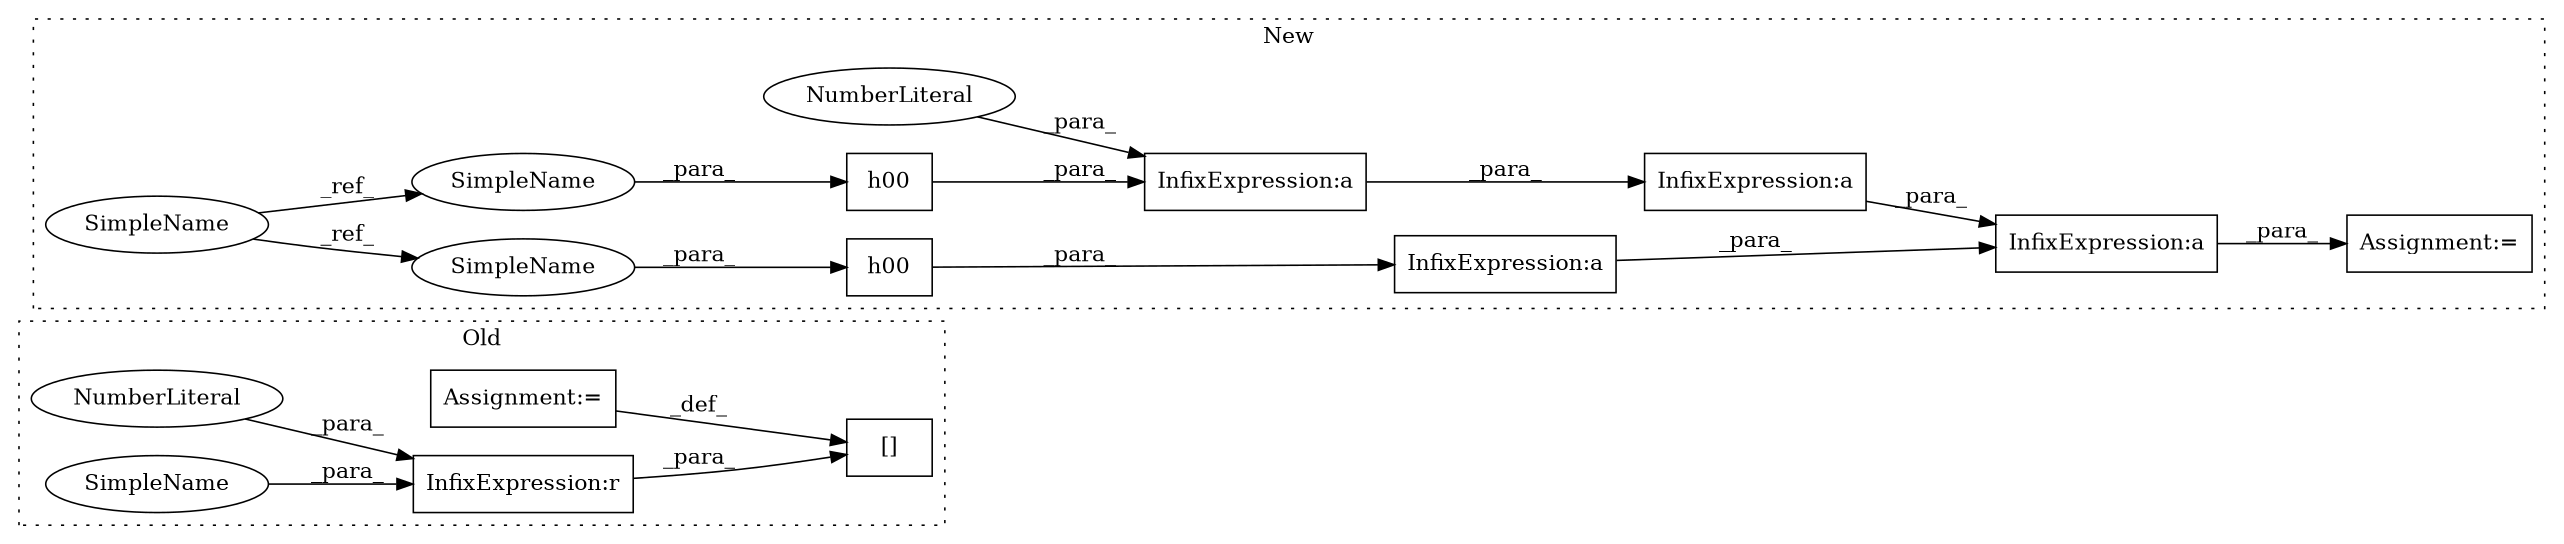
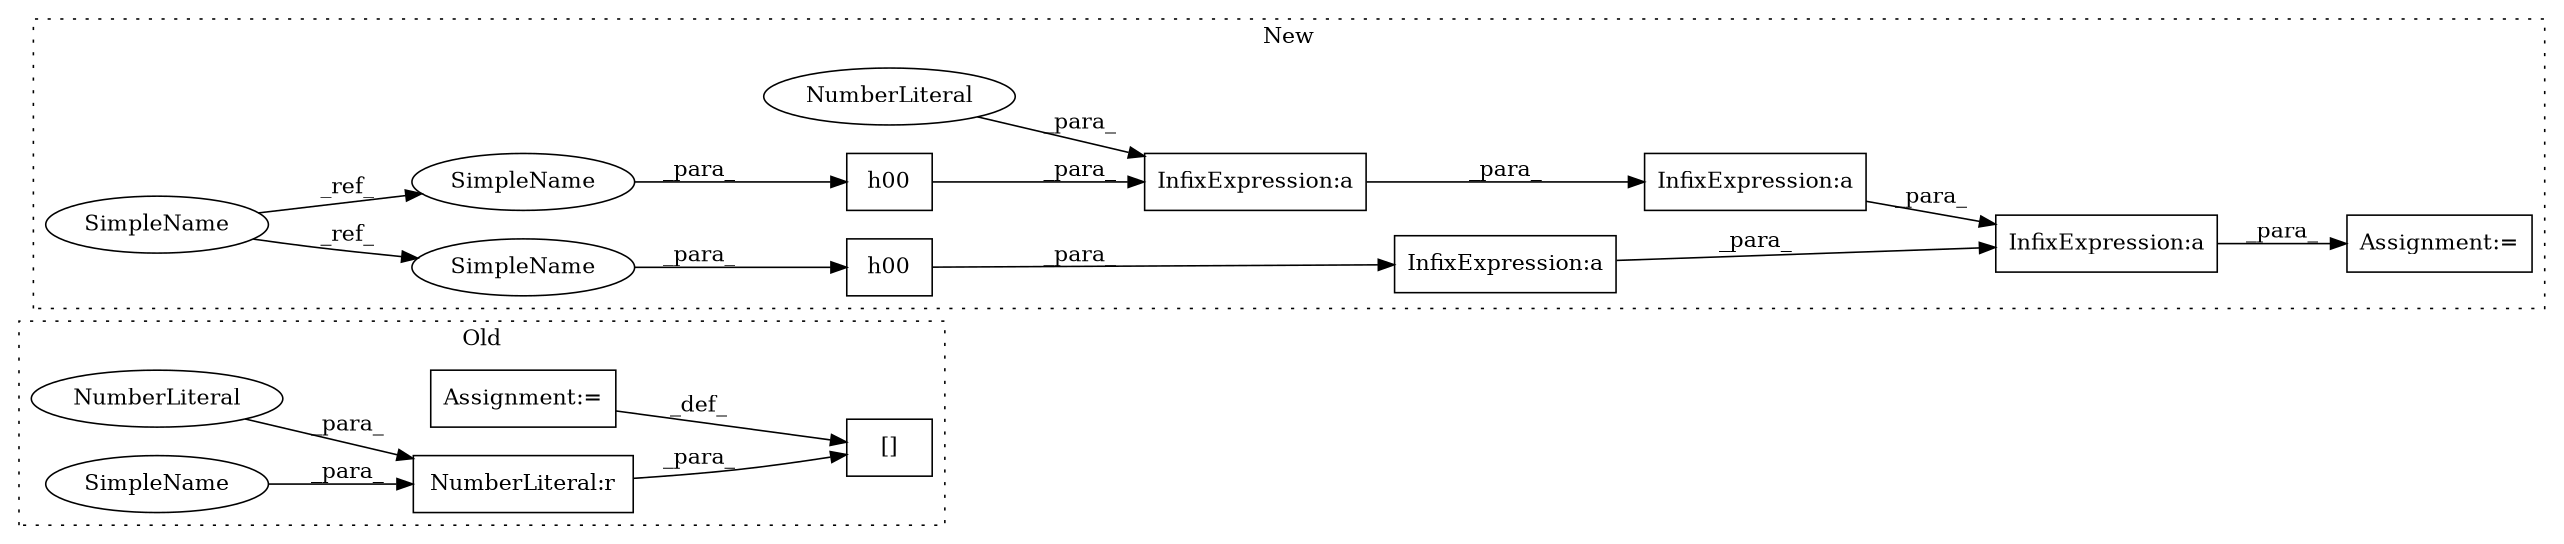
(523, 484) -> (523, 484)
